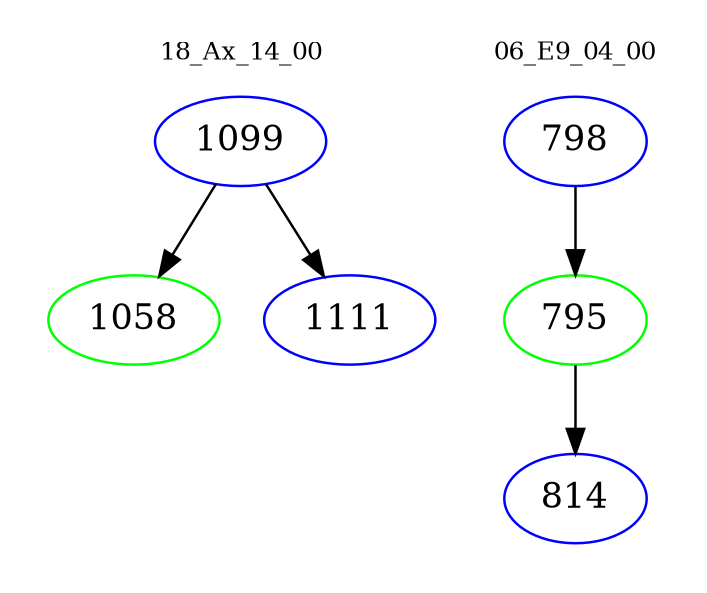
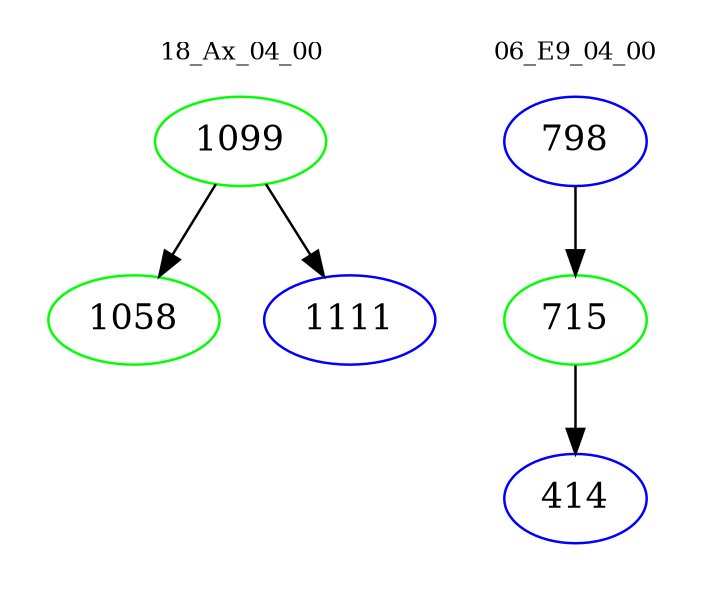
(242, 53) -> (242, 53)
(241, 141) -> (241, 141)
(575, 320) -> (575, 320)
(575, 499) -> (575, 499)
